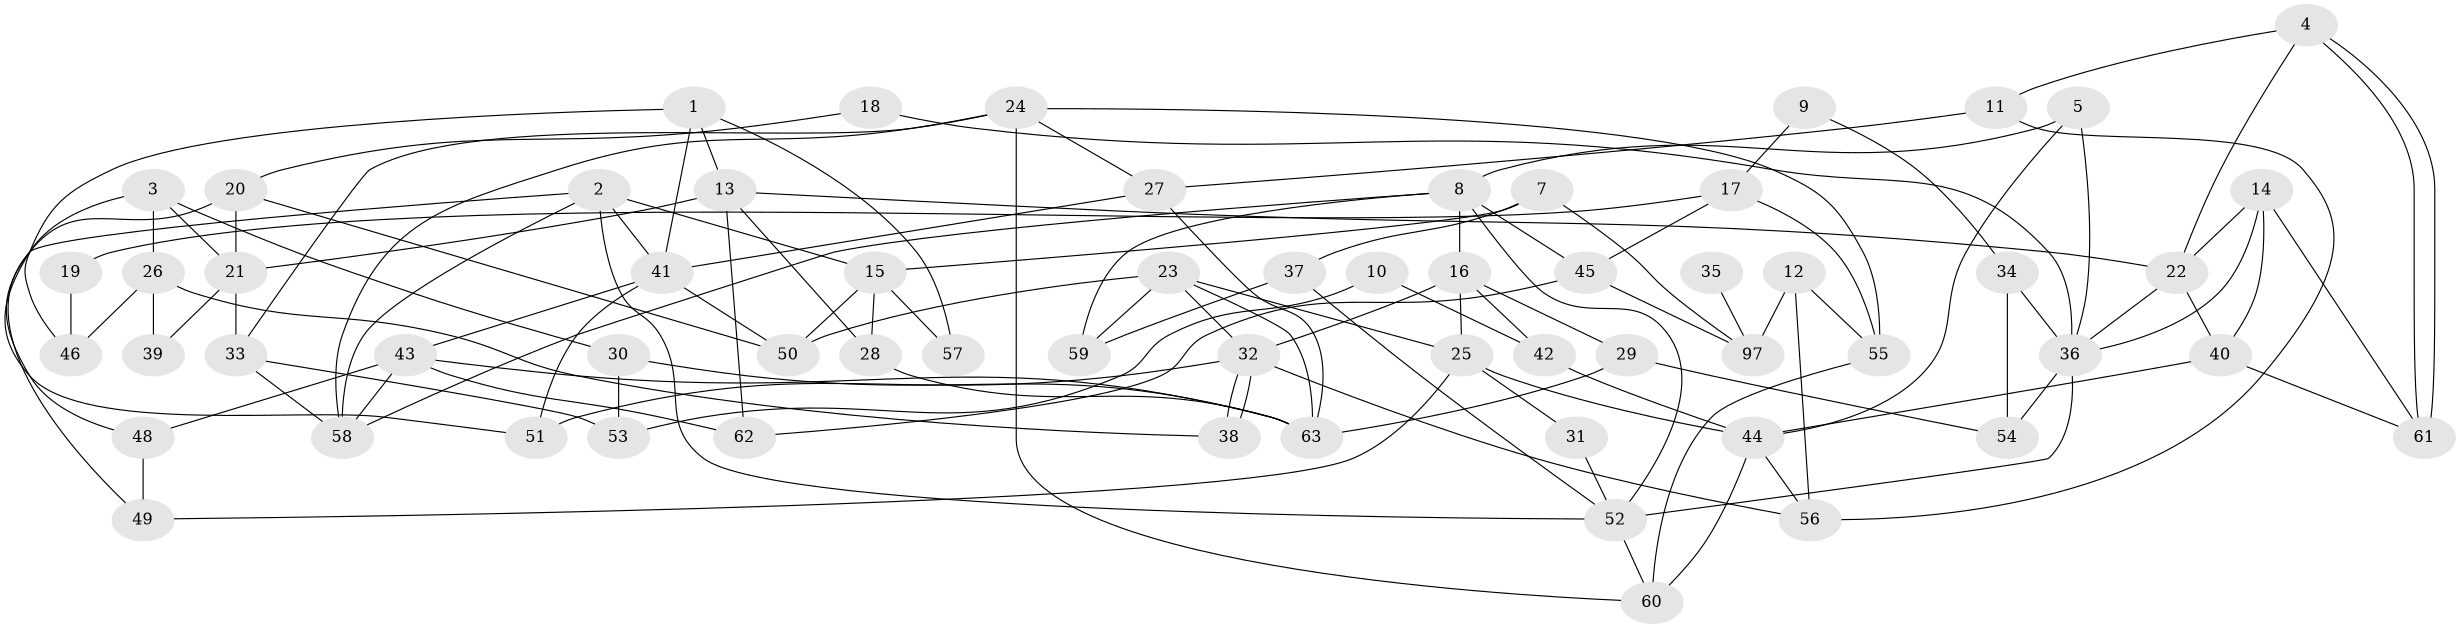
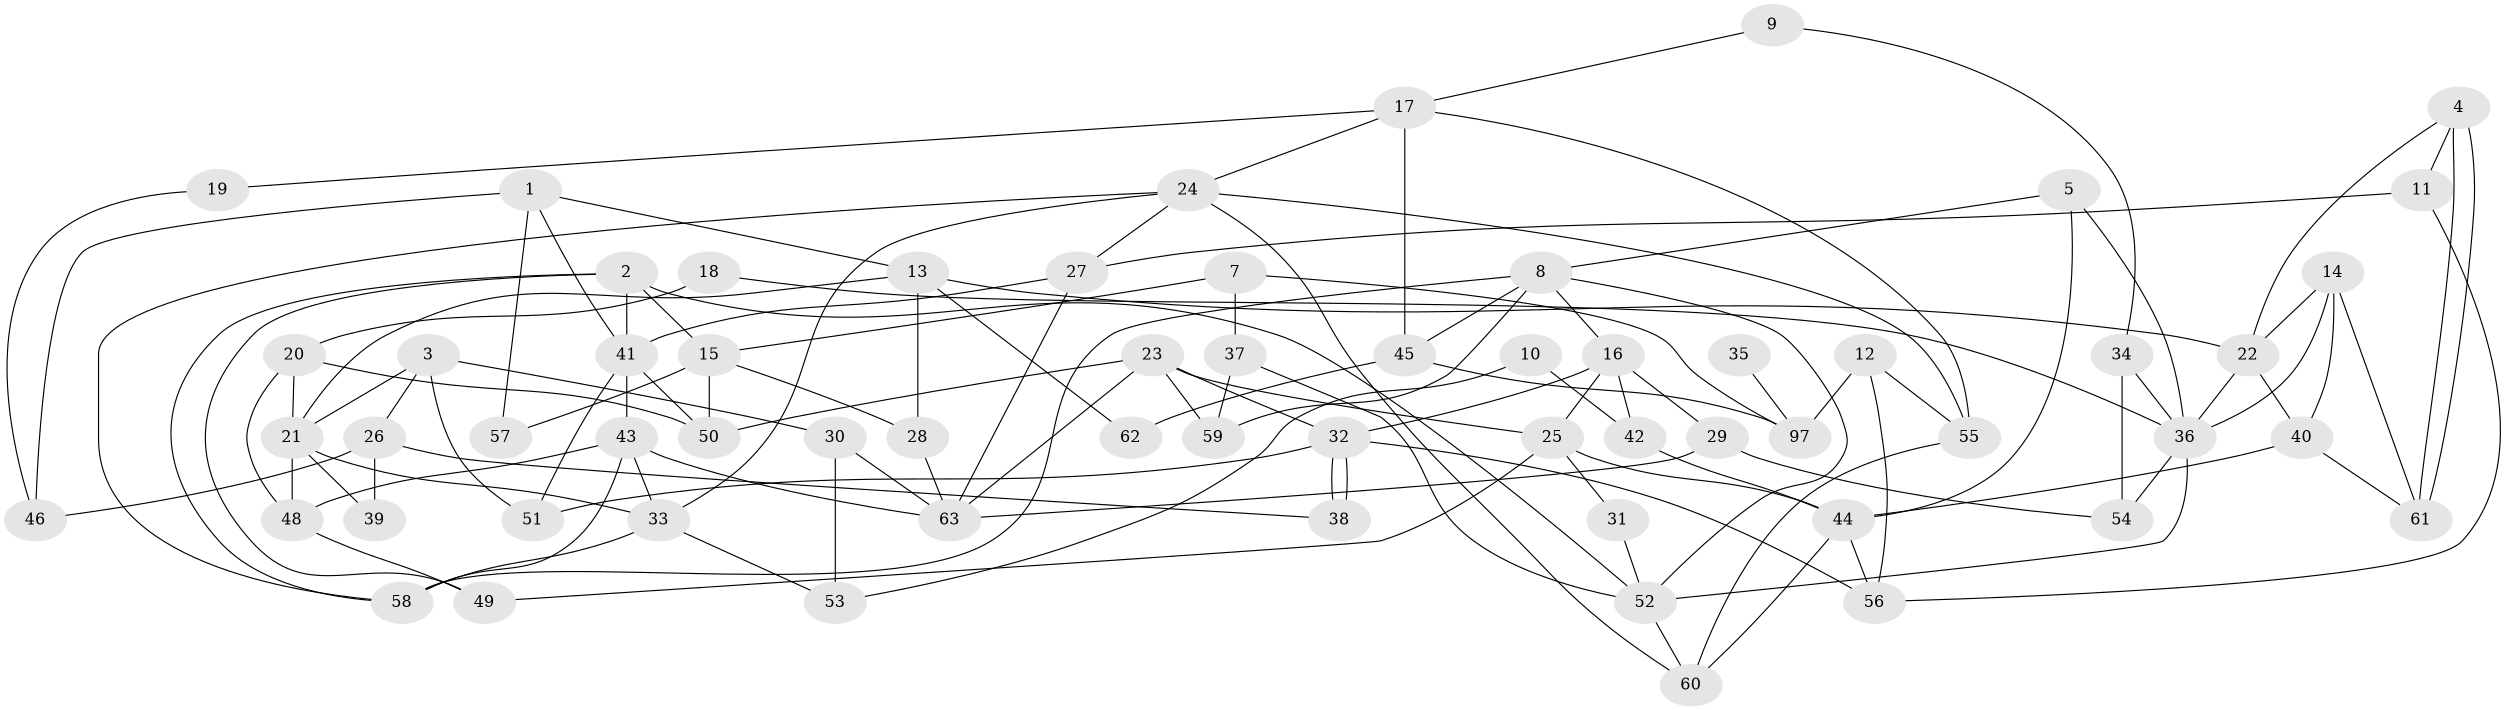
none -> (1296, 149)
(572, 402) -> (644, 481)
none -> (292, 479)
